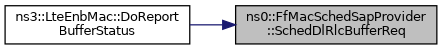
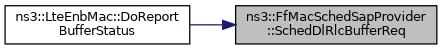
(336, 25) -> (336, 25)
